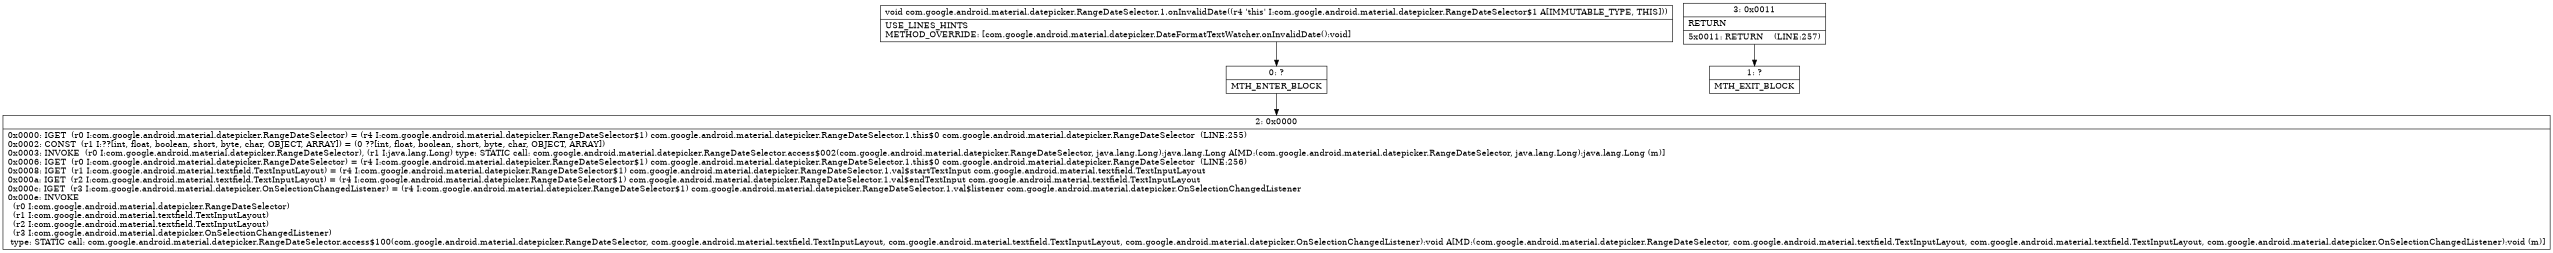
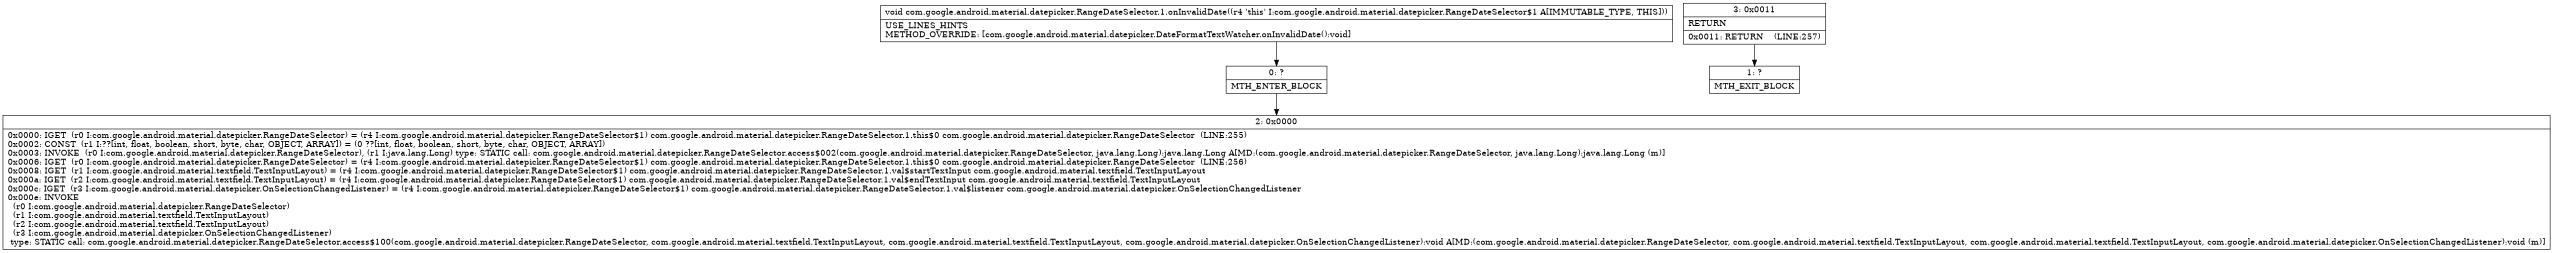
(1755, 37) -> (1755, 37)
